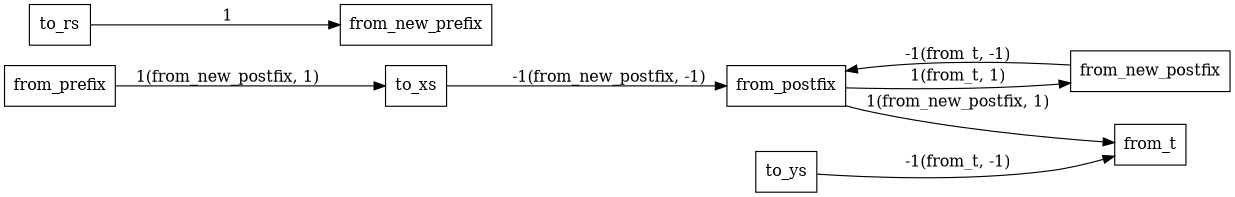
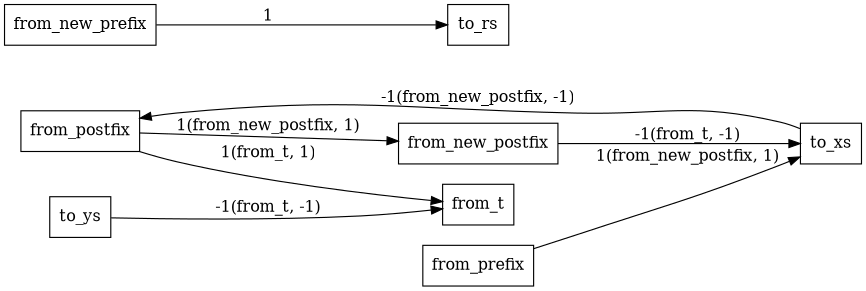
(210, 25) -> (296, 25)
(964, 62) -> (673, 144)
(958, 76) -> (269, 126)
(958, 102) -> (269, 153)
